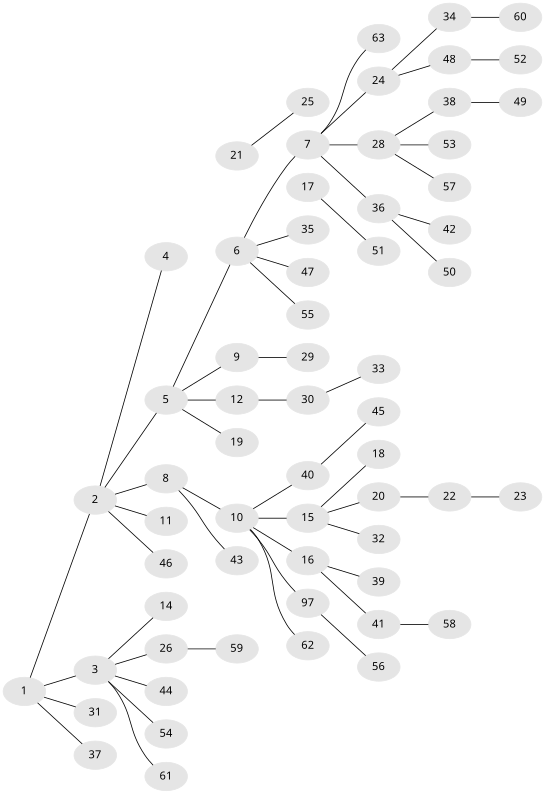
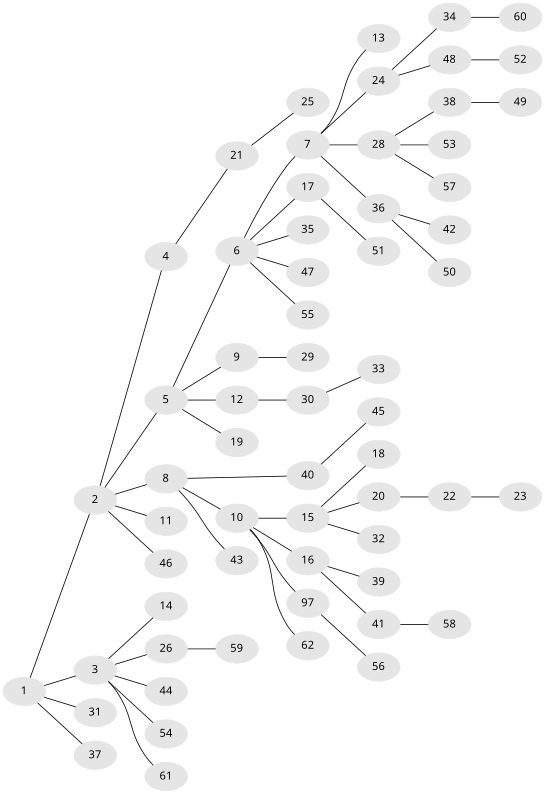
(379, 39) -> (379, 39)
none -> (202, 206)
none -> (273, 219)
(272, 497) -> (237, 477)
